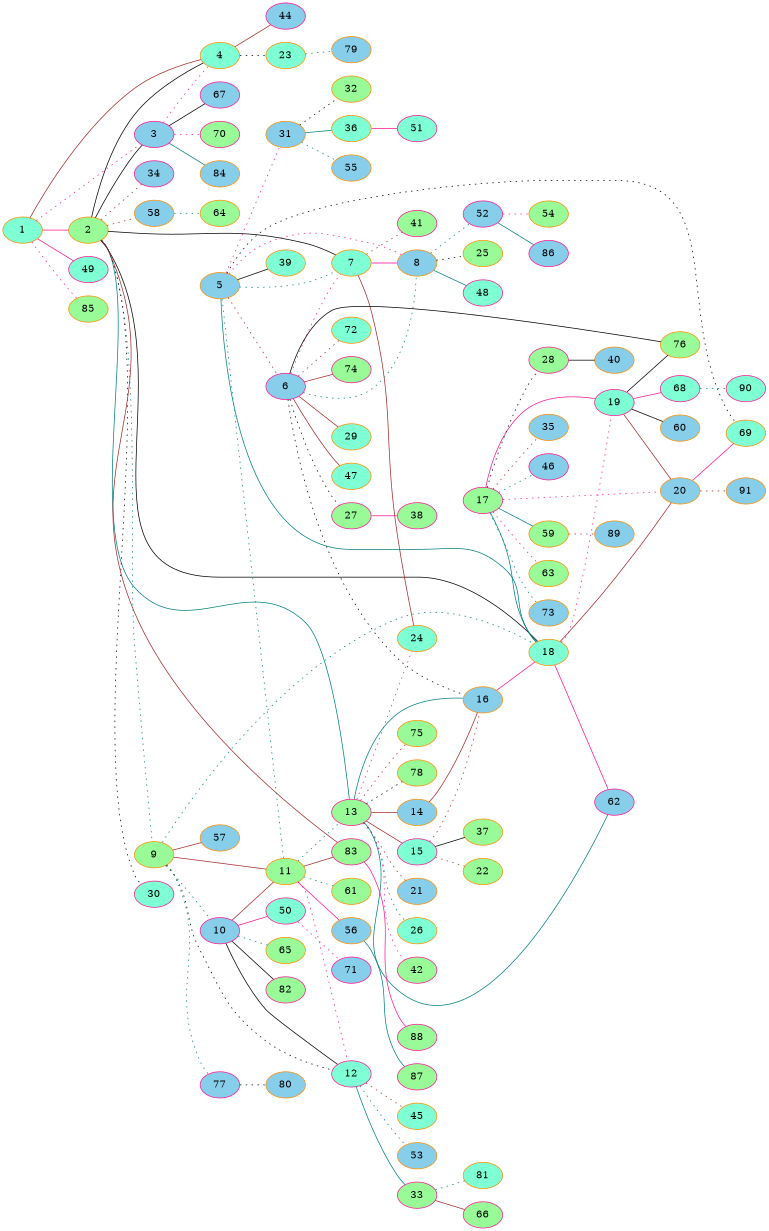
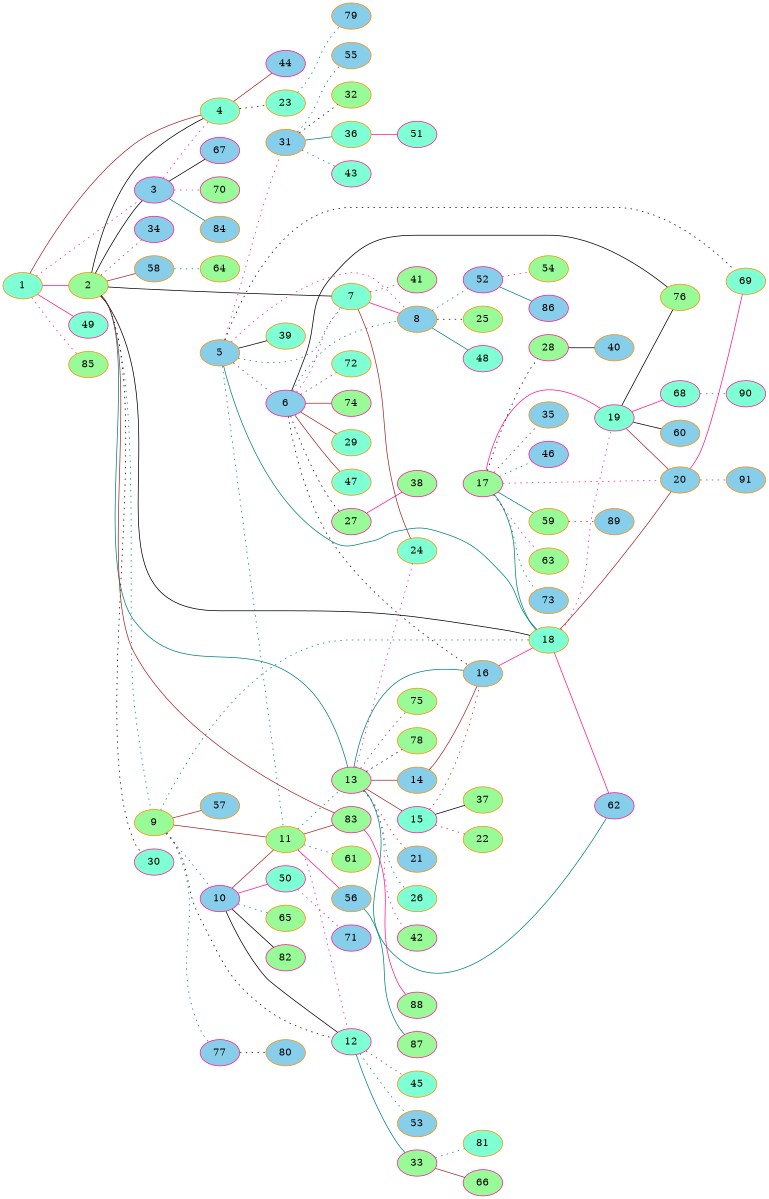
none -> (351, 174)
(121, 222) -> (121, 277)
